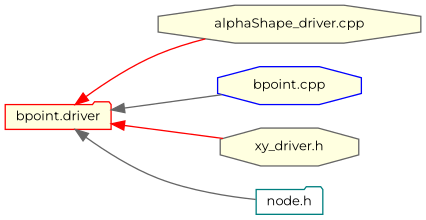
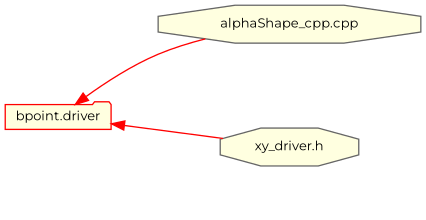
(289, 24) -> (289, 24)
(289, 86) -> none
(289, 202) -> none
